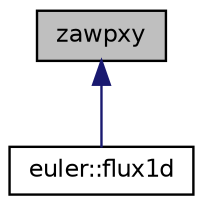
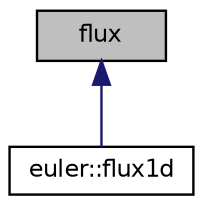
(101, 36) -> (101, 36)
